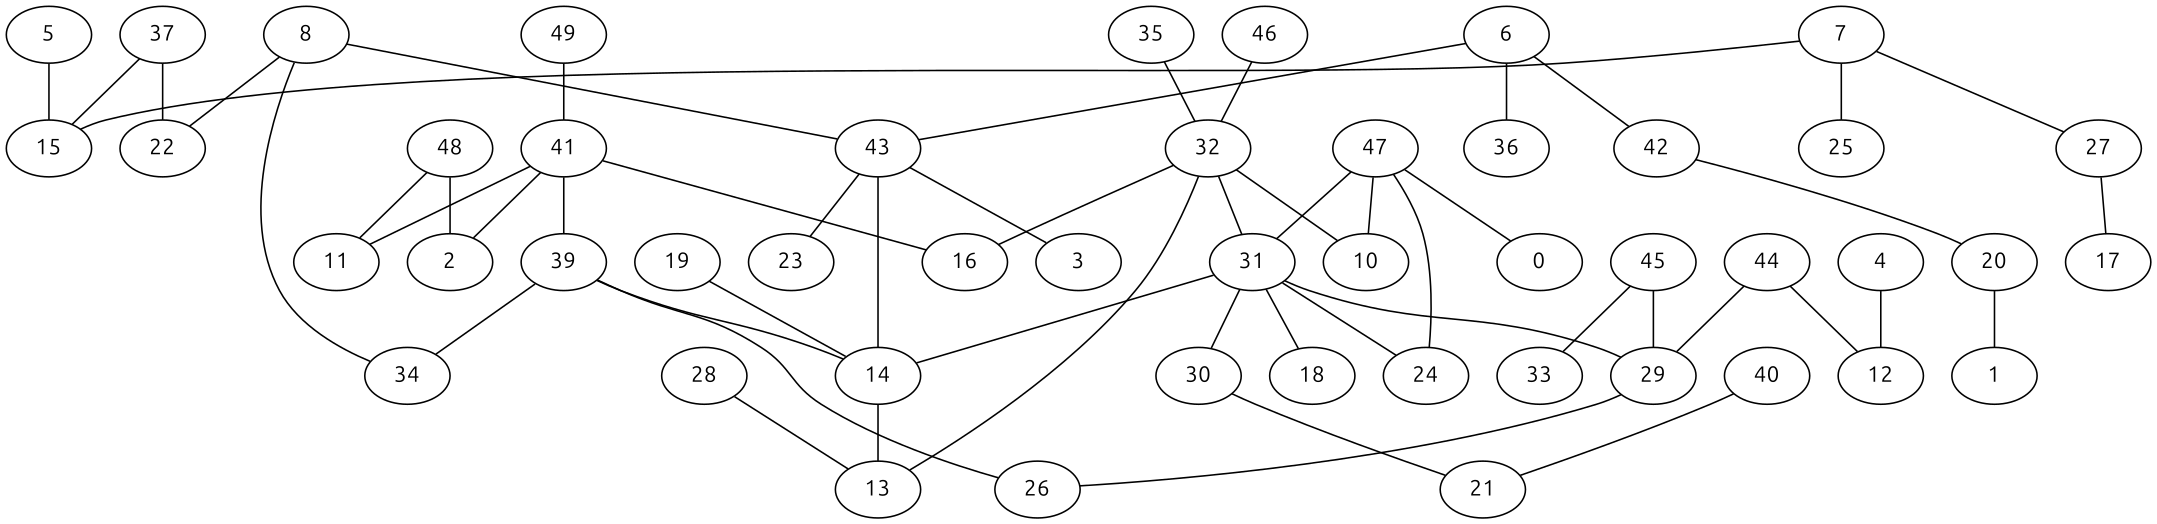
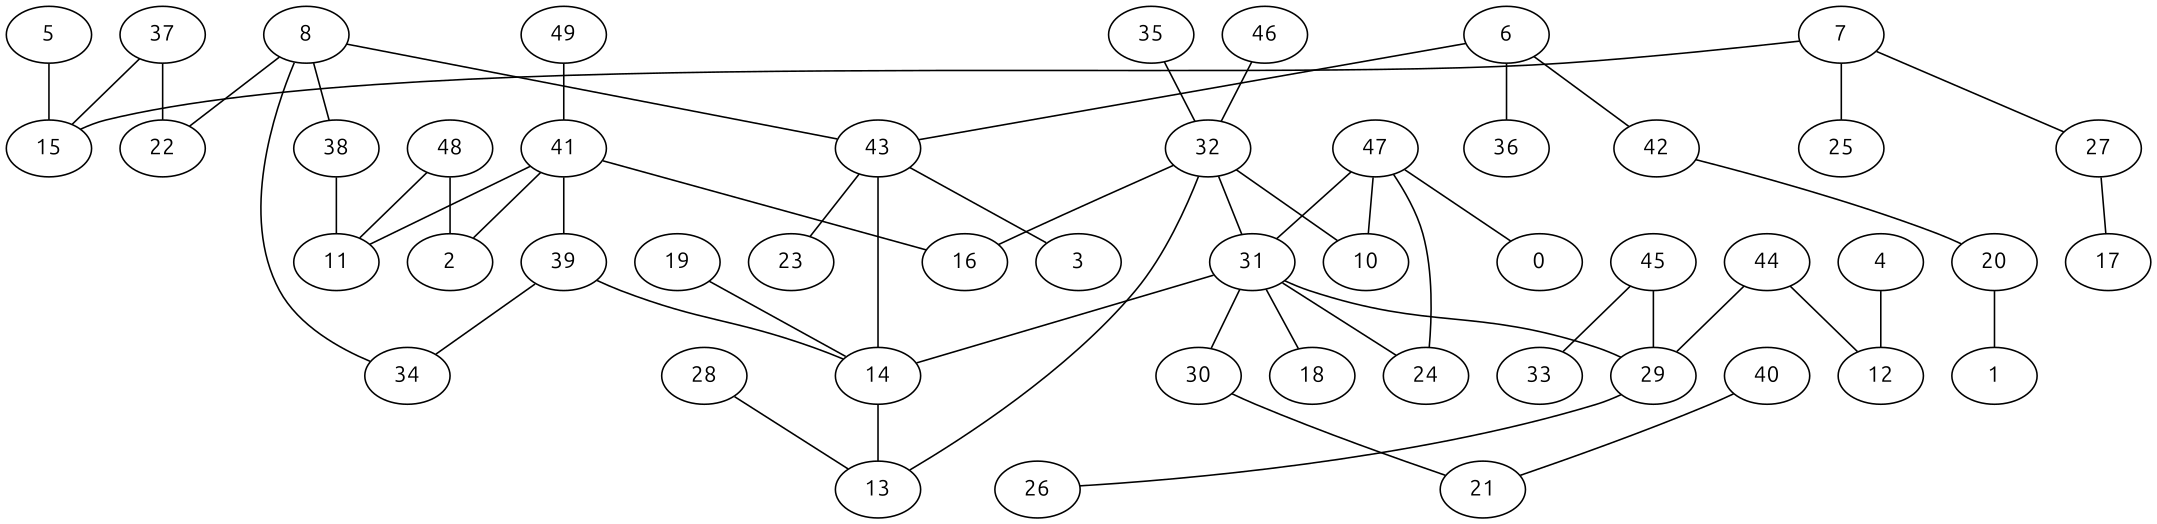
none -> (336, 148)
(796, 382) -> none
